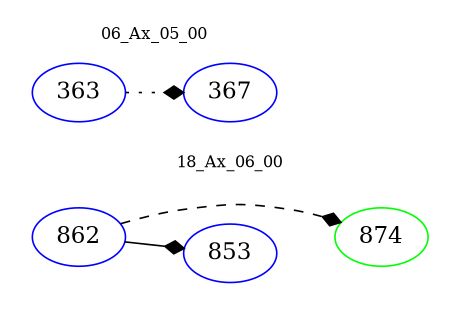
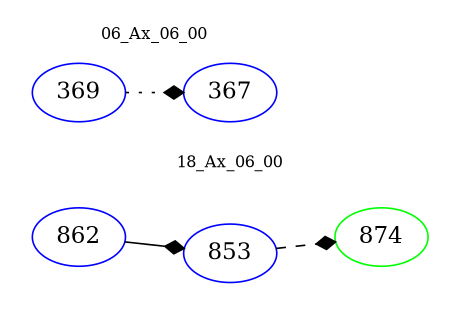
(155, 35) -> (155, 35)
(79, 93) -> (79, 93)
(221, 205) -> (296, 246)
